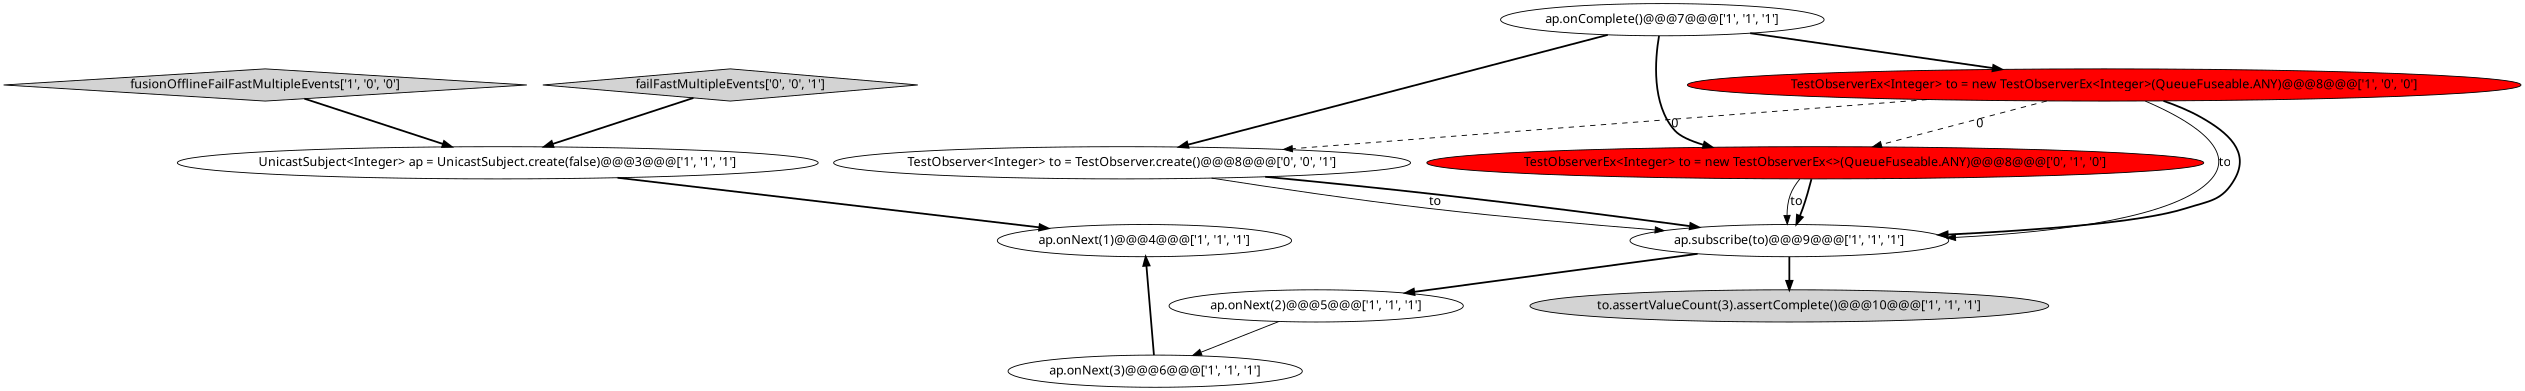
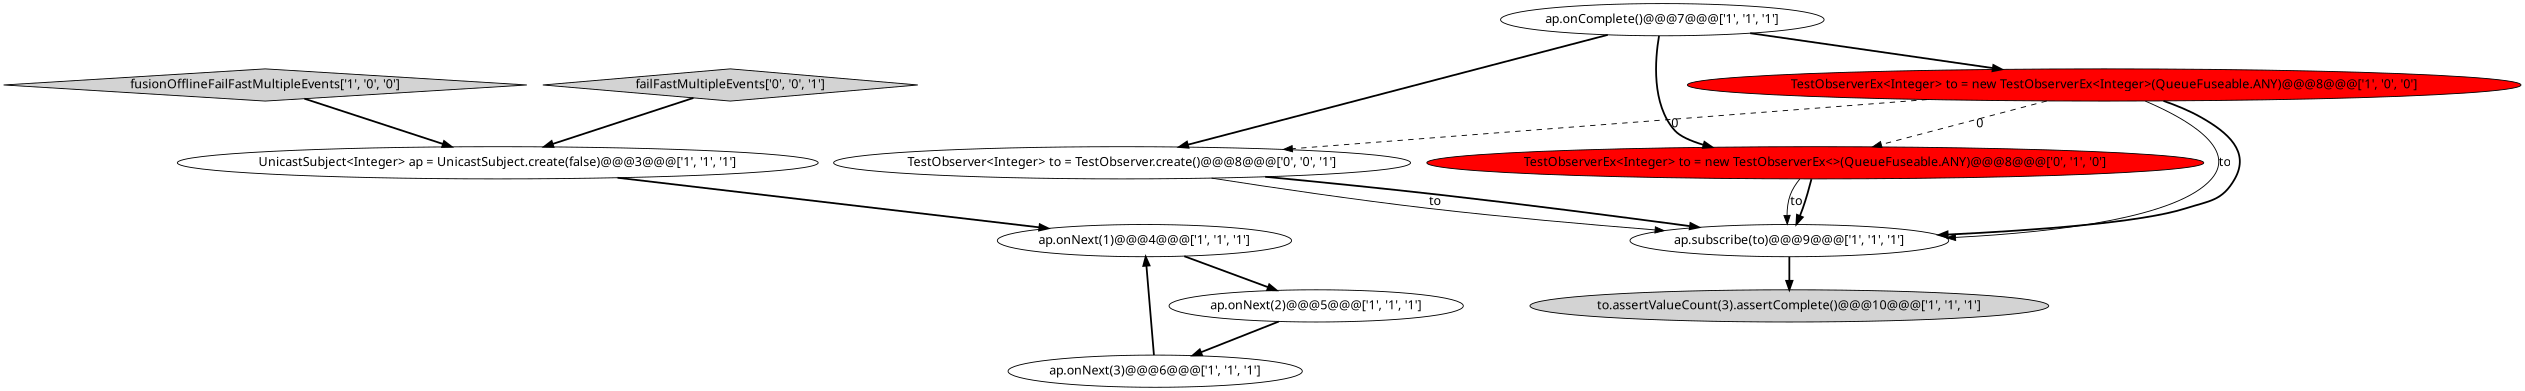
(1556, 273) -> (1226, 272)
(1240, 337) -> (1240, 337)
